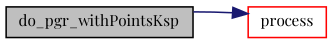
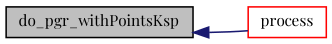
(213, 12) -> (229, 32)
